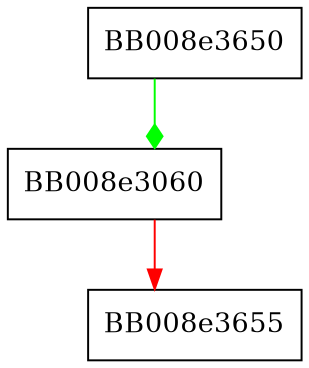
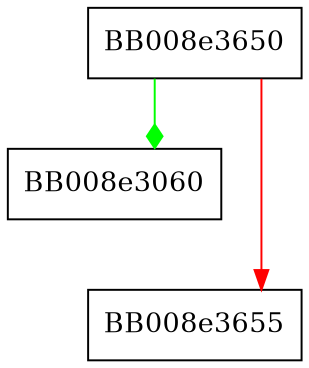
(155, 245) -> (261, 174)
